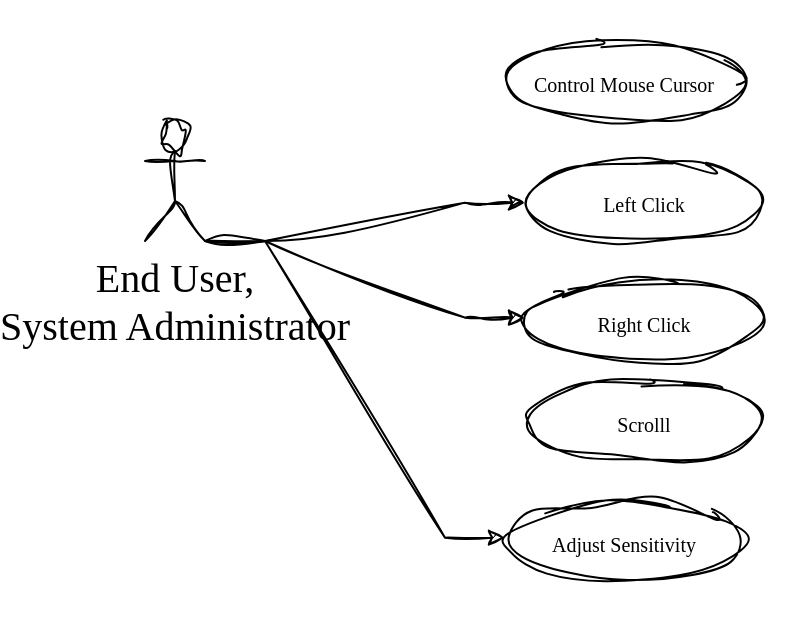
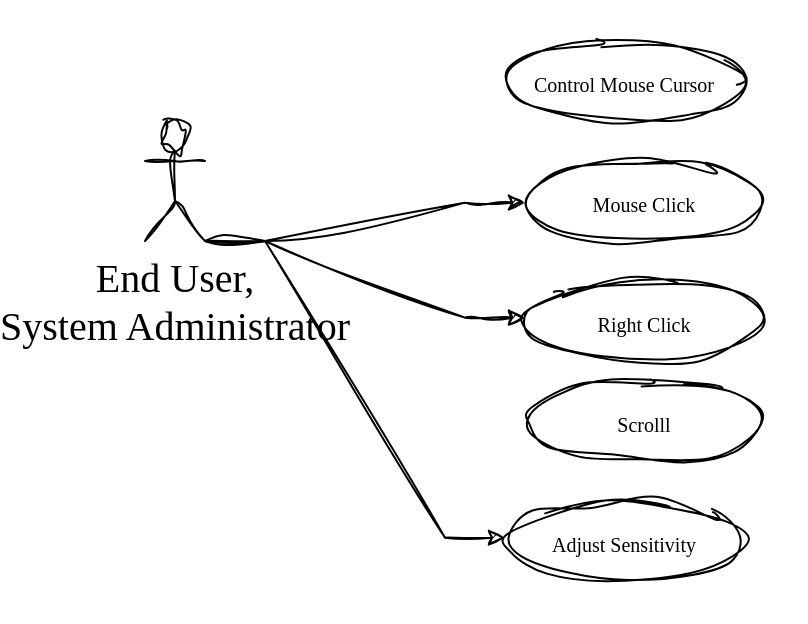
(645, 197) -> (645, 197)
